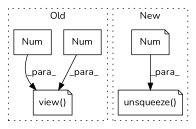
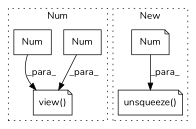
(58, 16) -> (58, 16)
